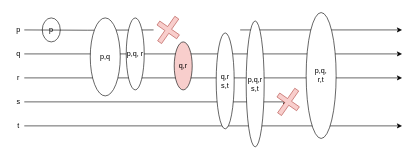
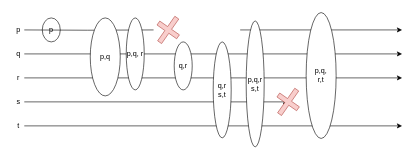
(183, 66) -> (183, 66)
(225, 81) -> (222, 90)
